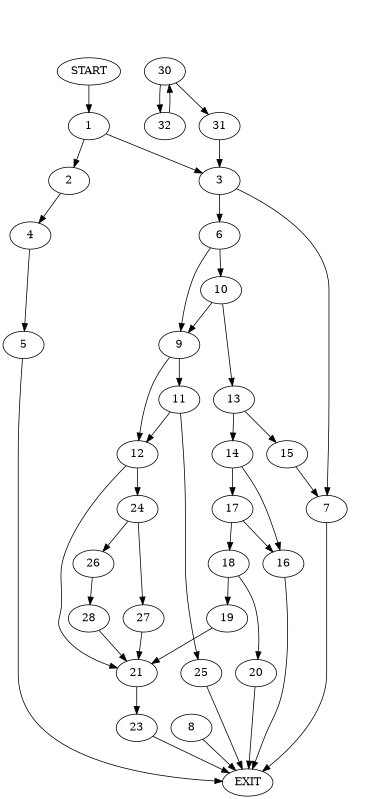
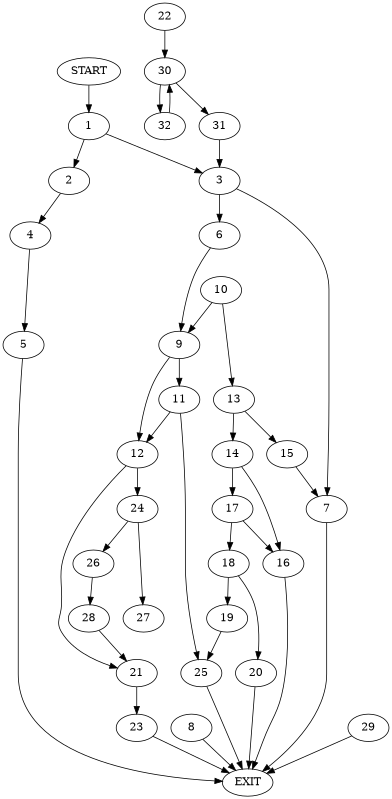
none -> (165, 17)
(220, 259) -> none
(141, 642) -> none
(185, 644) -> (216, 642)
none -> (368, 728)
